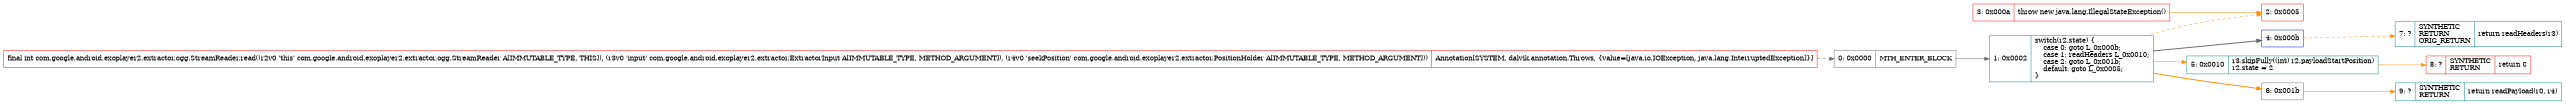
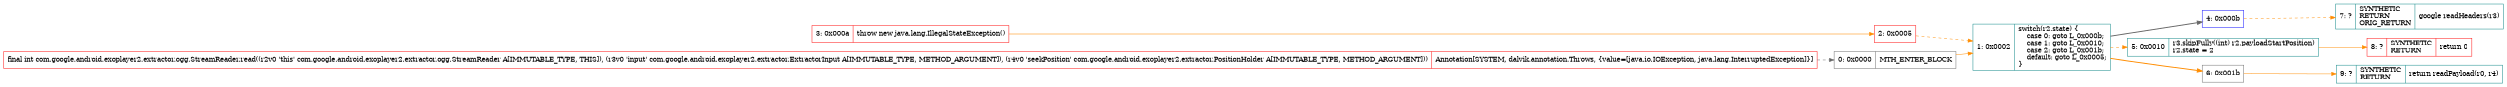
(2201, 23) -> (1942, 38)
(2518, 34) -> (2459, 16)
(2092, 55) -> (2061, 43)
(1970, 59) -> (1962, 54)
(2168, 62) -> (2116, 47)
